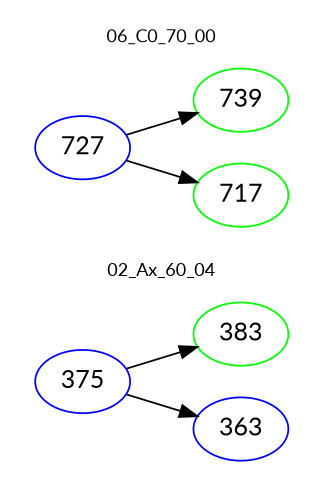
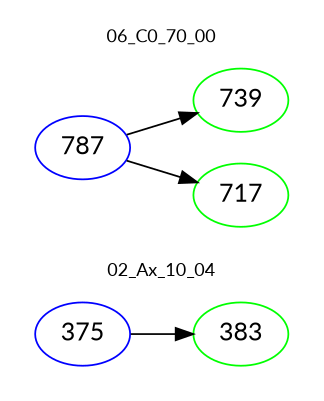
(83, 148) -> (83, 148)
(162, 272) -> (162, 272)
(241, 429) -> none
